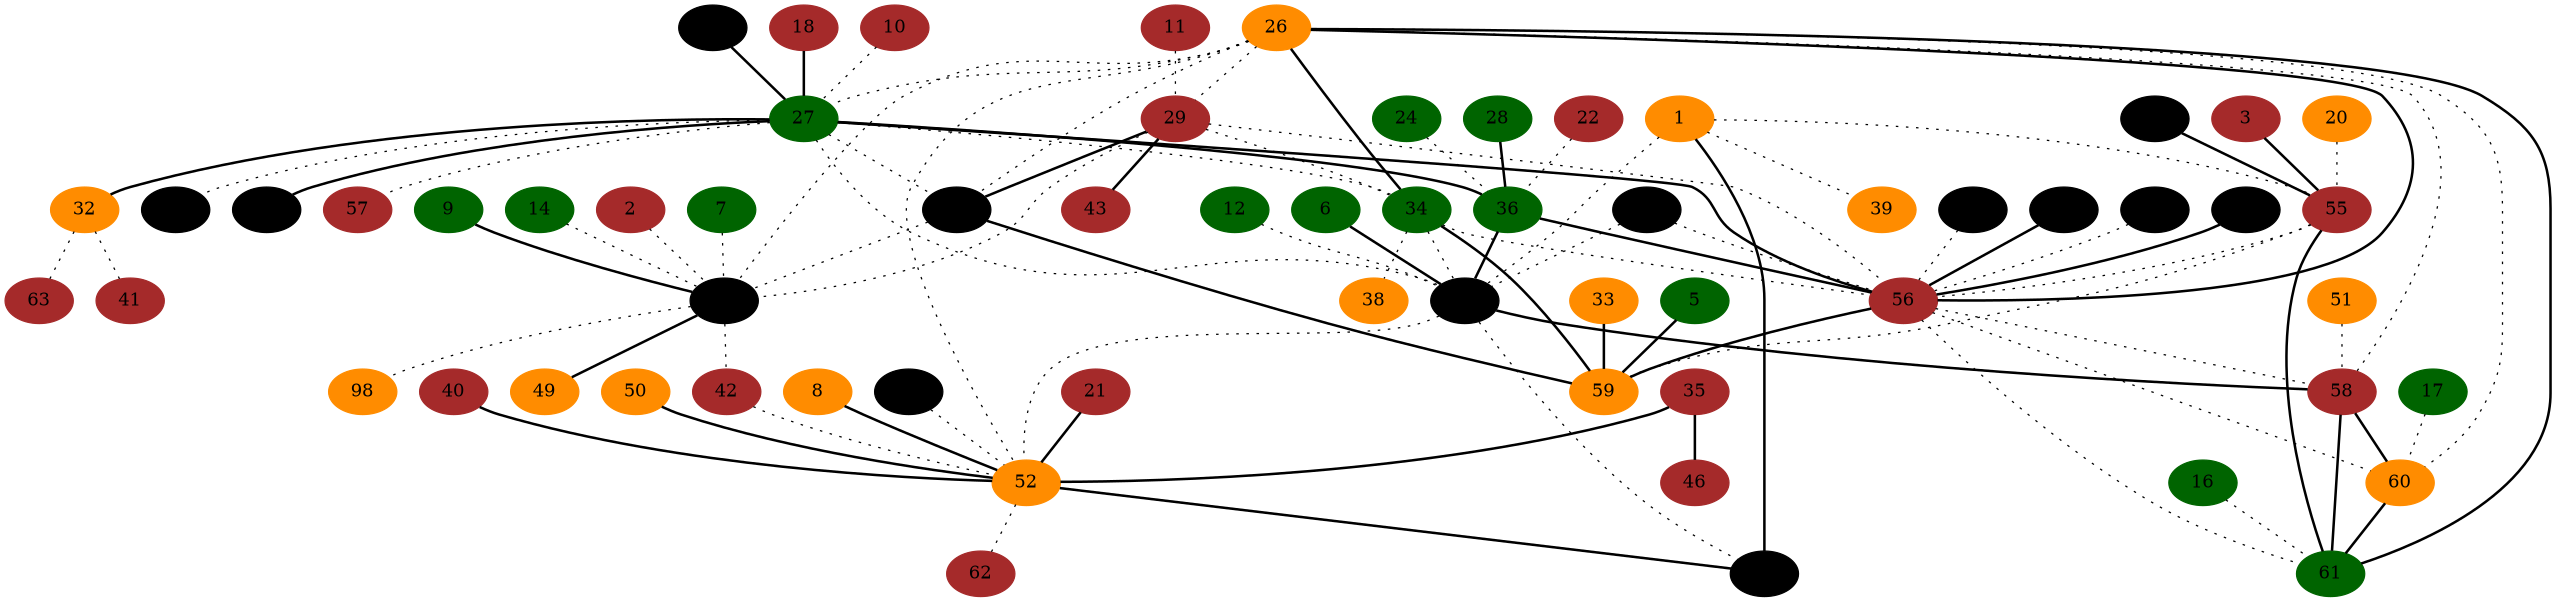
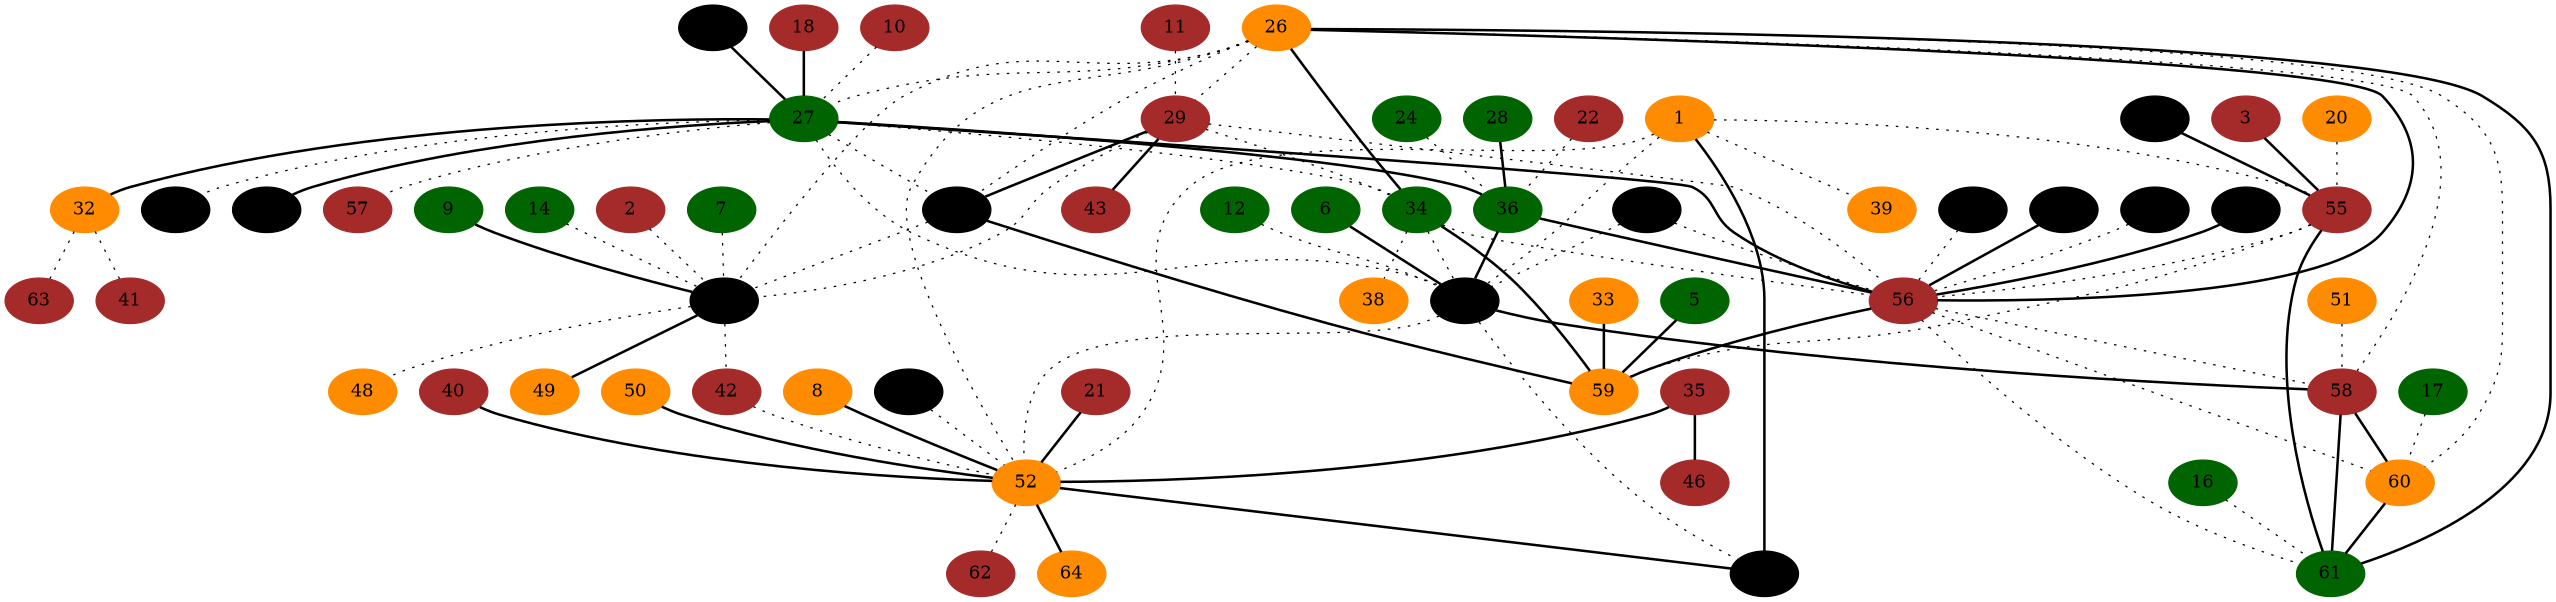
none -> (1209, 176)
(363, 392) -> (363, 392)
none -> (1072, 574)
